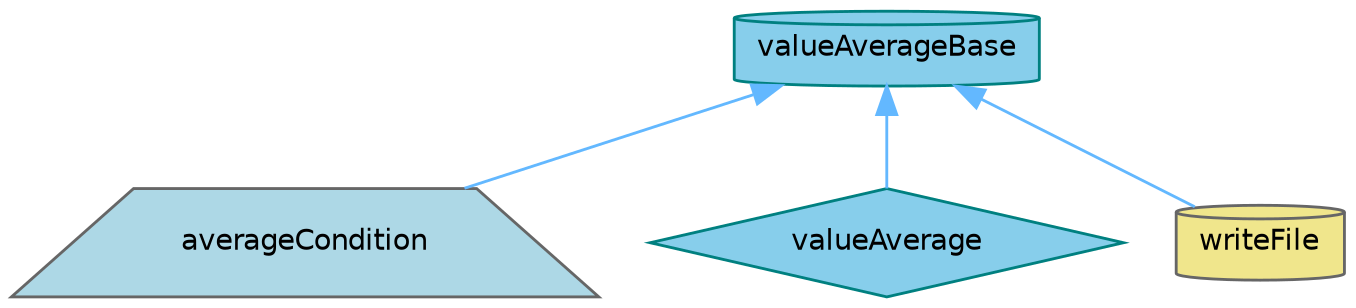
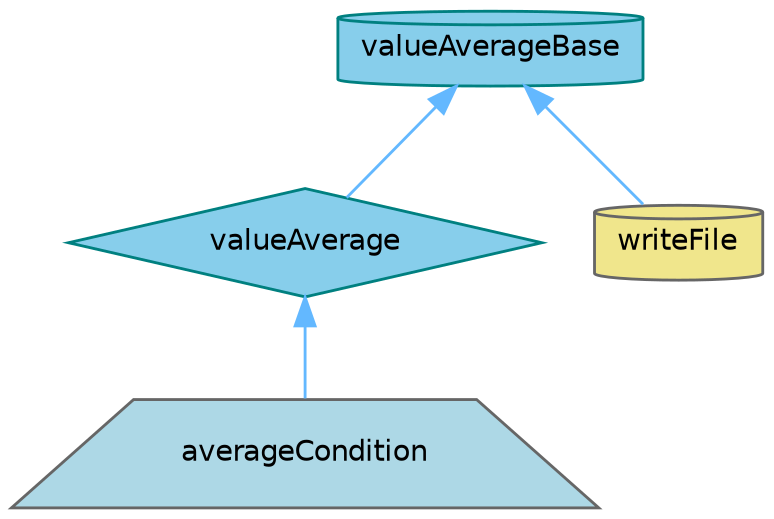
(609, 141) -> (305, 362)
